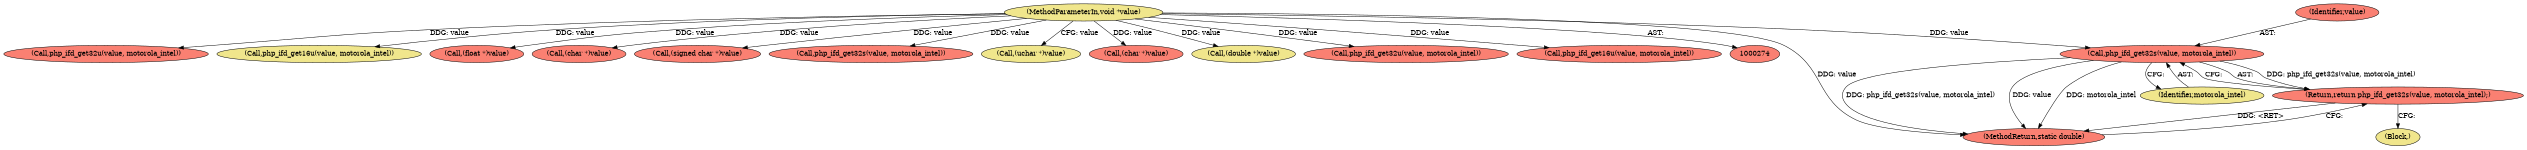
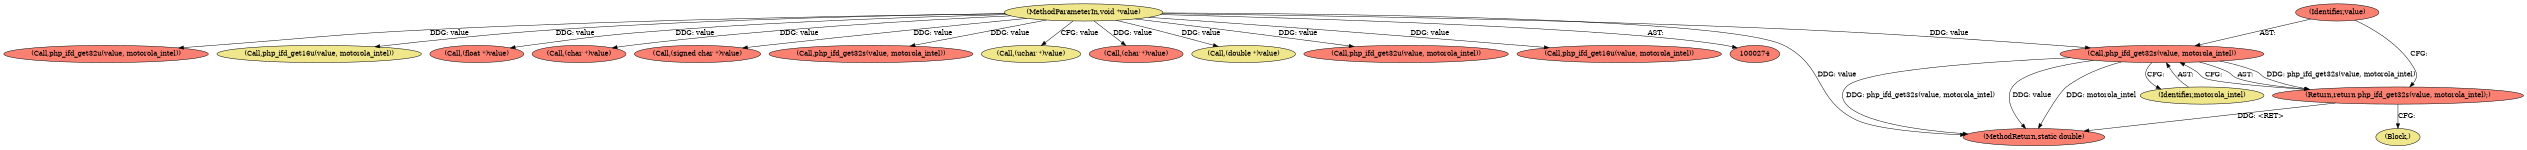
(2233, 126) -> (2395, 45)
